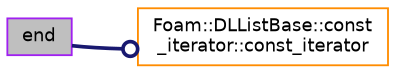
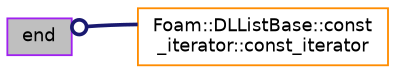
(97, 48) -> (112, 25)
